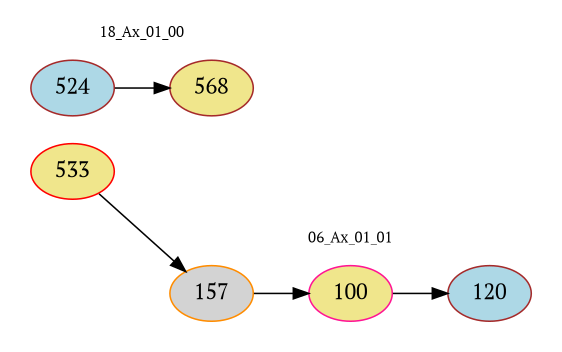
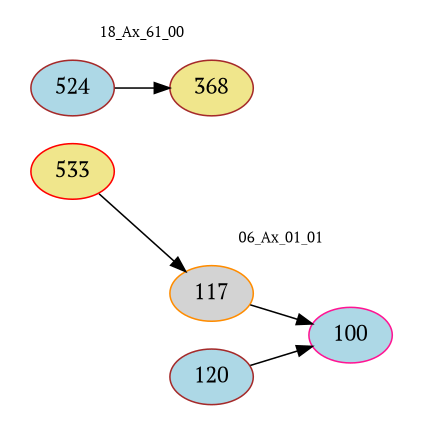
(142, 33) -> (142, 33)
(212, 88) -> (212, 88)
(212, 293) -> (212, 293)
(351, 293) -> (351, 335)
(413, 293) -> (274, 358)
